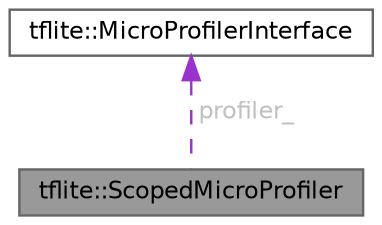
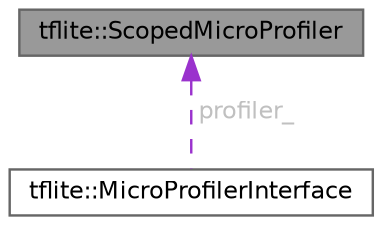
(191, 125) -> (191, 125)
